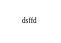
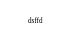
(30, 21) -> (36, 21)
